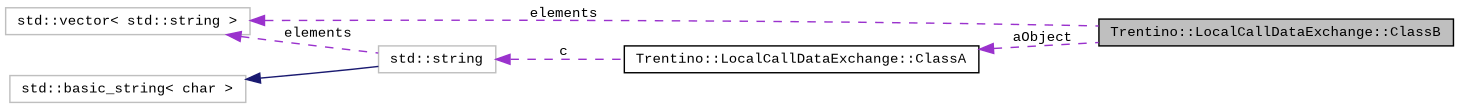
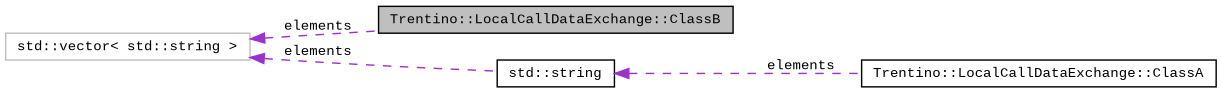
(1046, 45) -> none
(560, 52) -> (797, 66)
(437, 59) -> (556, 73)
(128, 89) -> none
